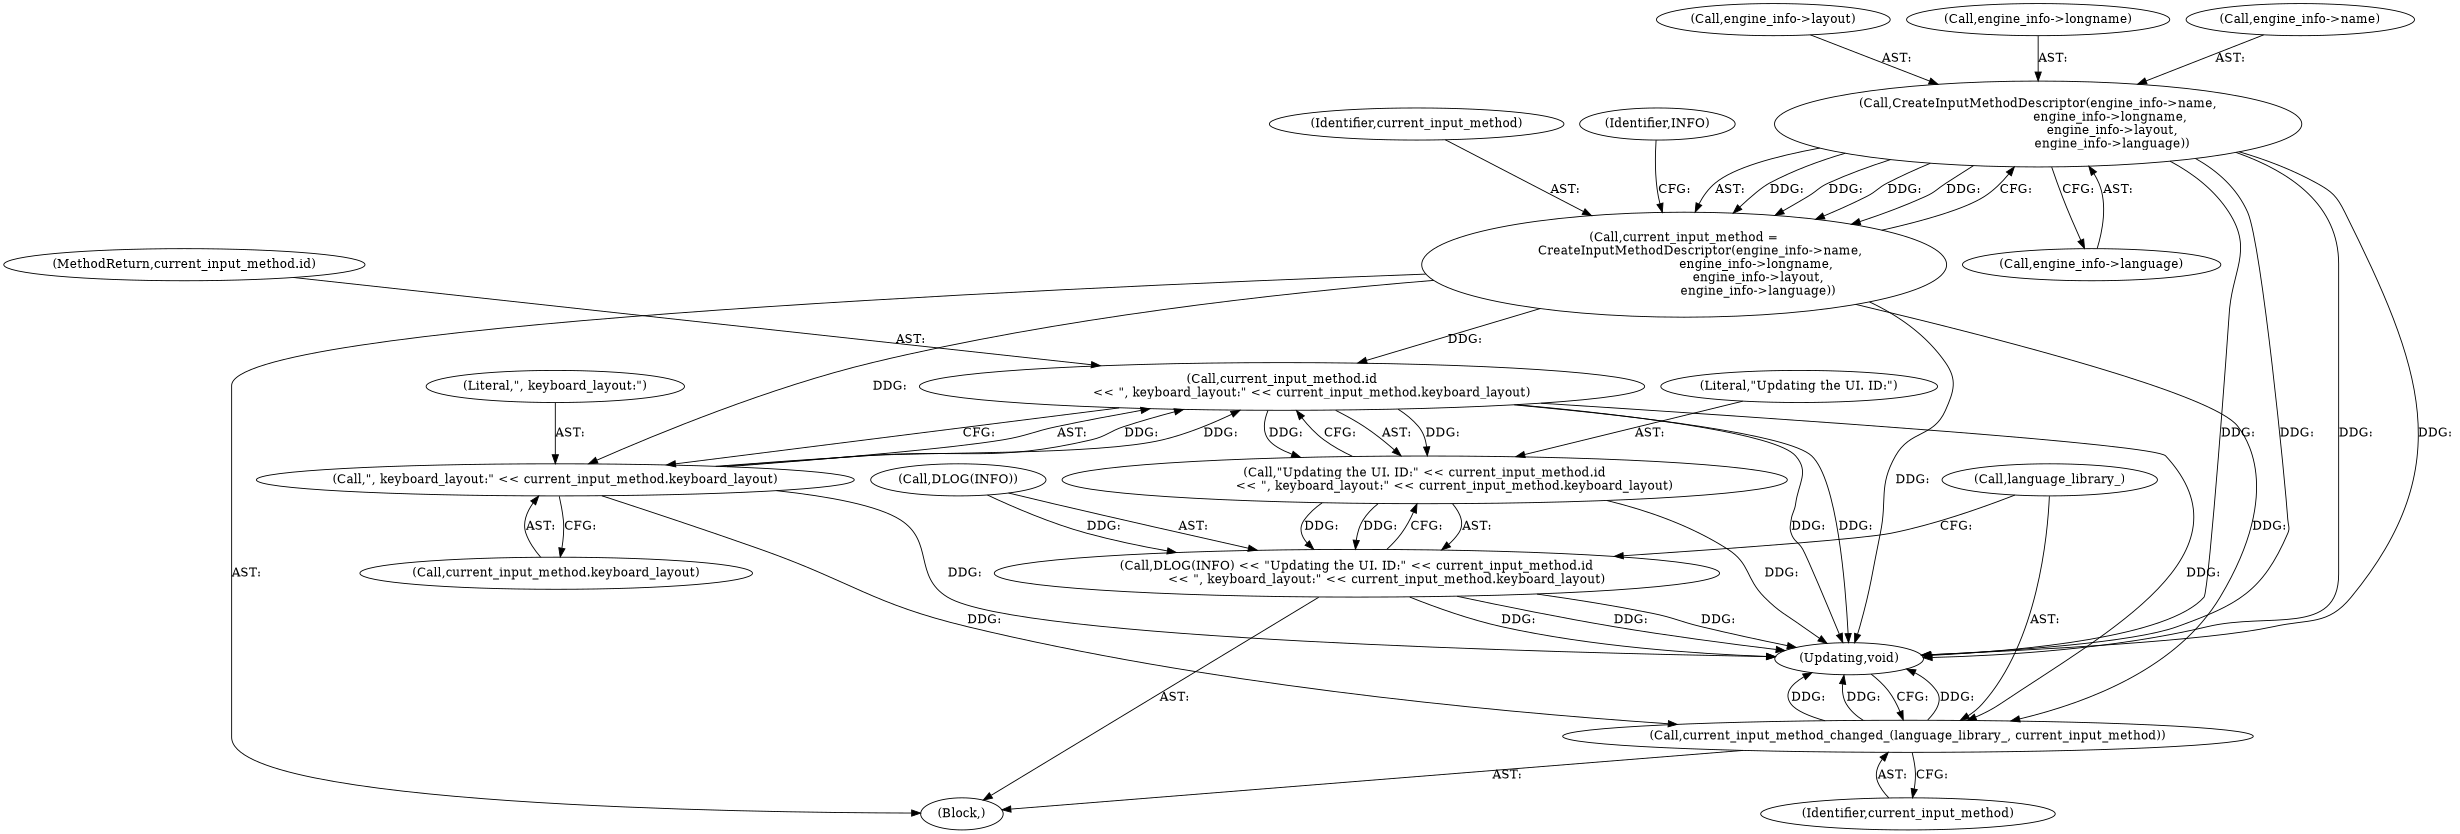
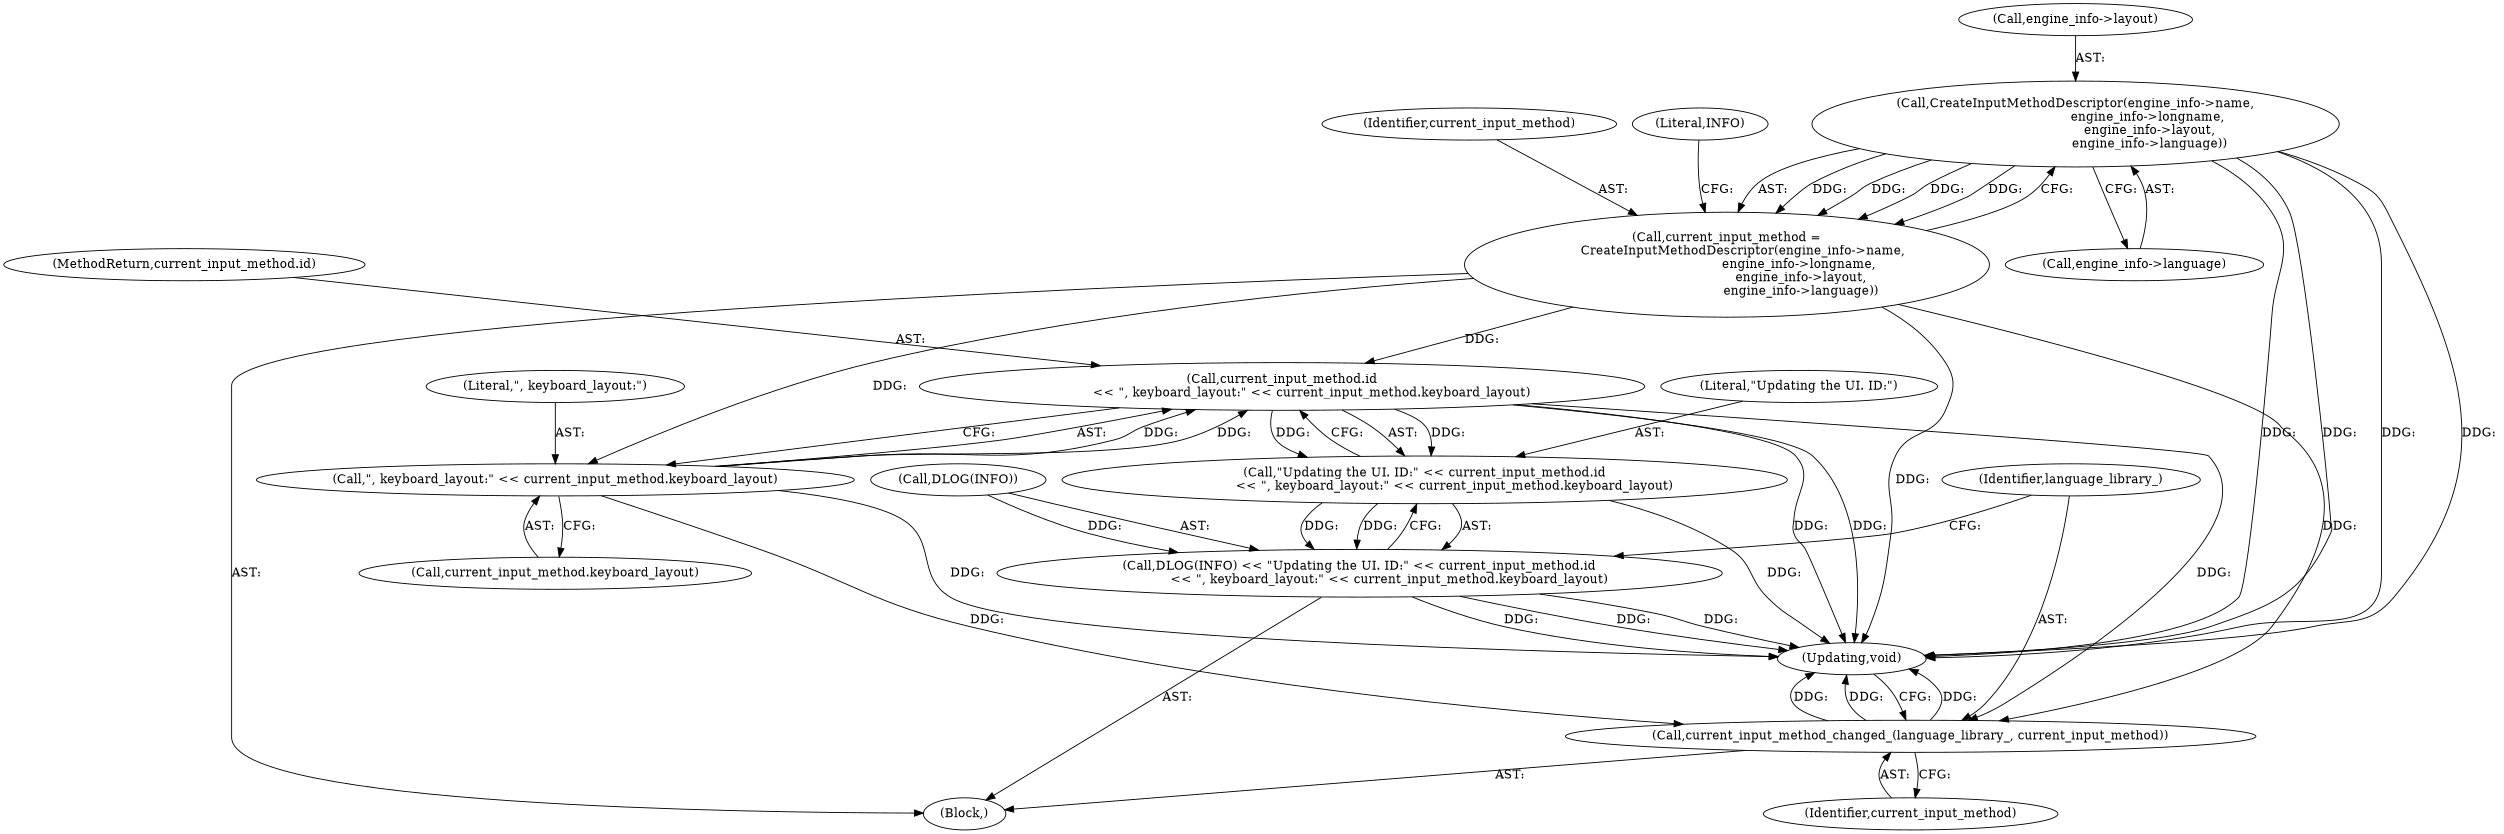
(2038, 20) -> none
(2300, 20) -> none
(1657, 124) -> (1700, 124)
(2050, 480) -> (2071, 480)
